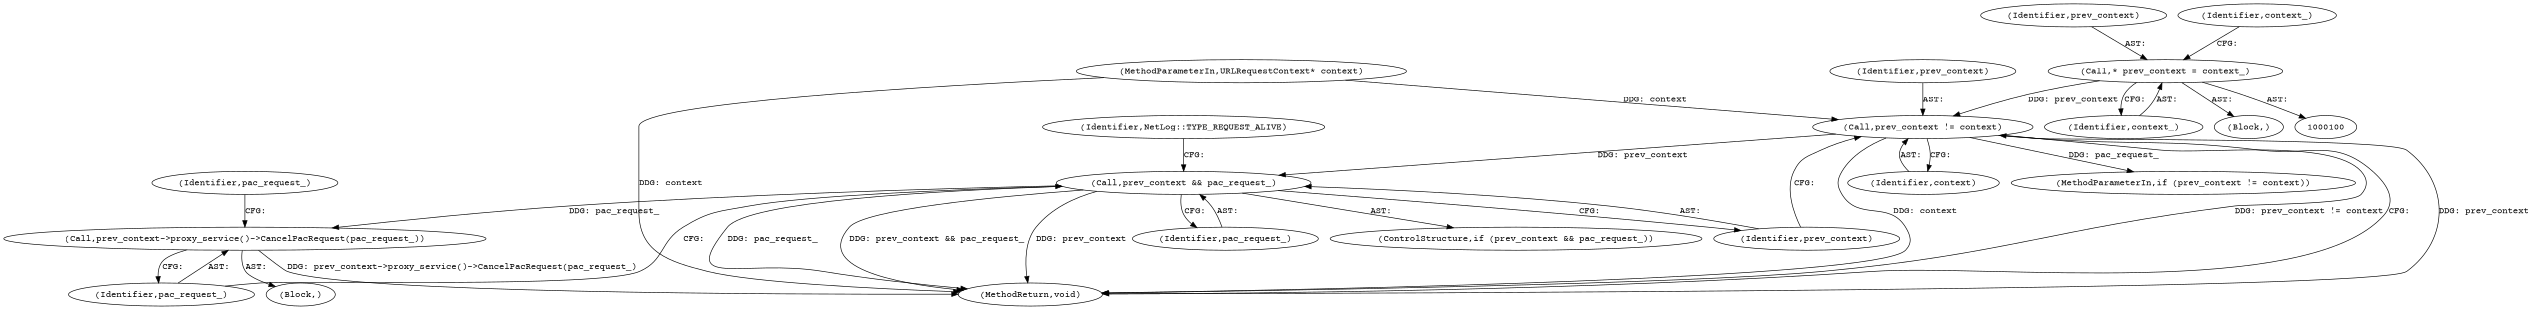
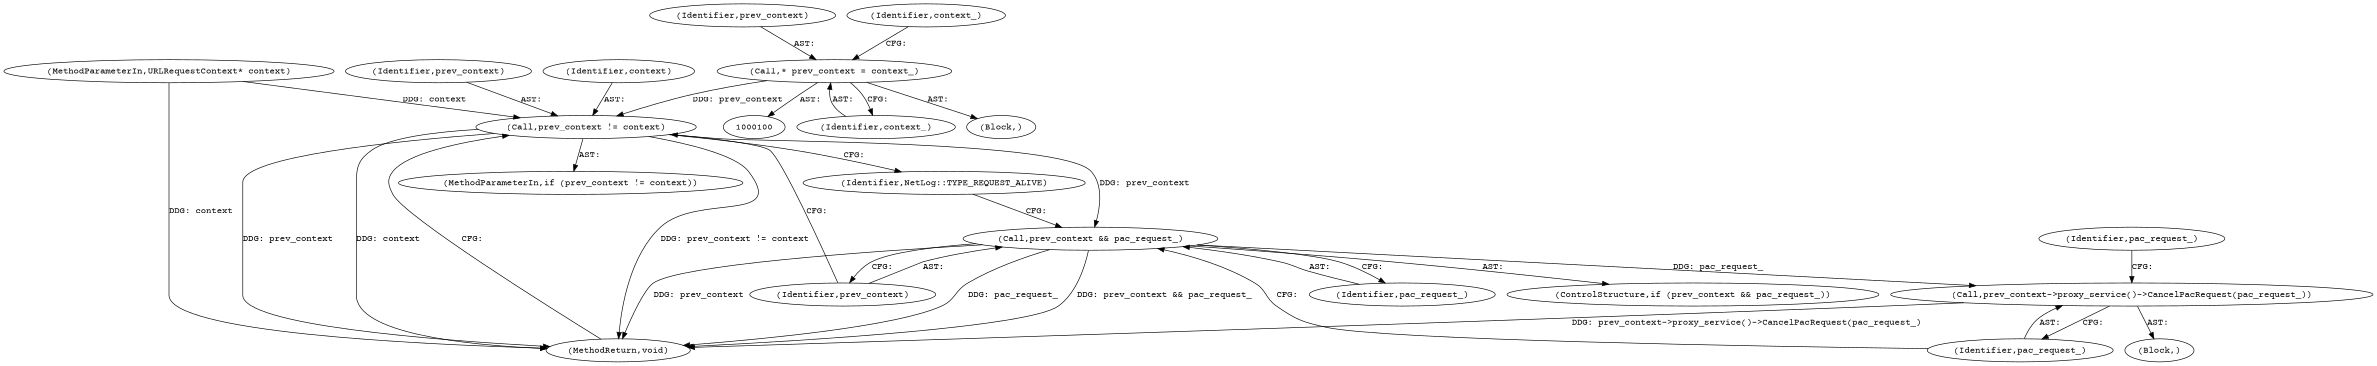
(1930, 152) -> (783, 148)
(2114, 155) -> (593, 155)
